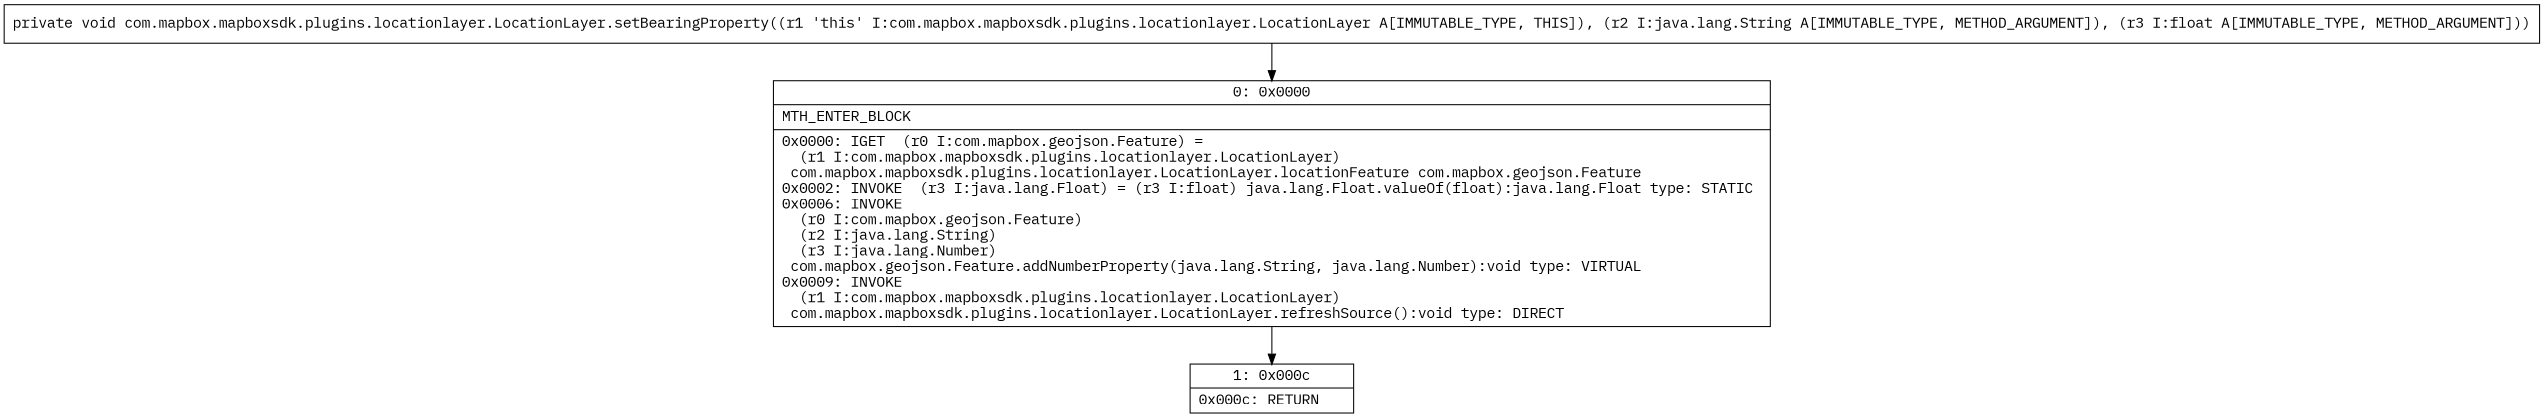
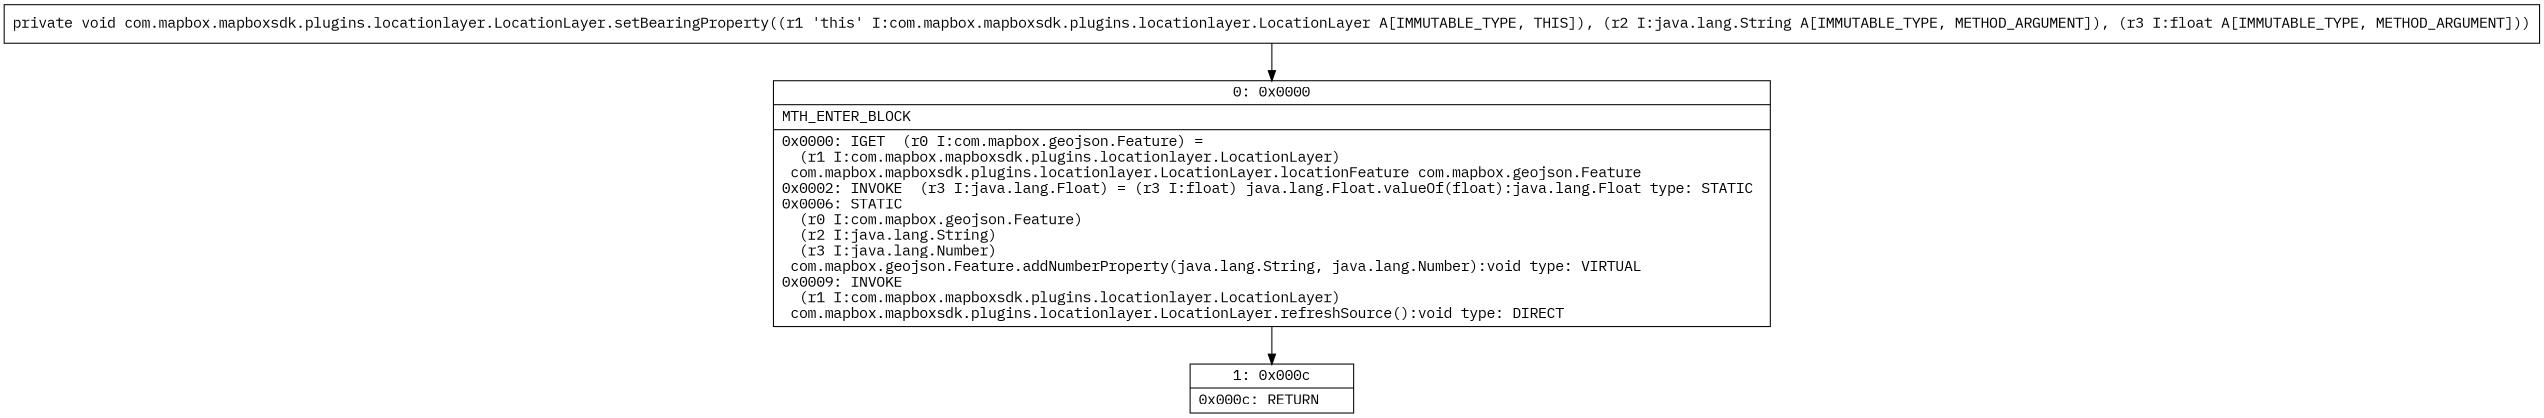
(851, 204) -> (851, 204)
